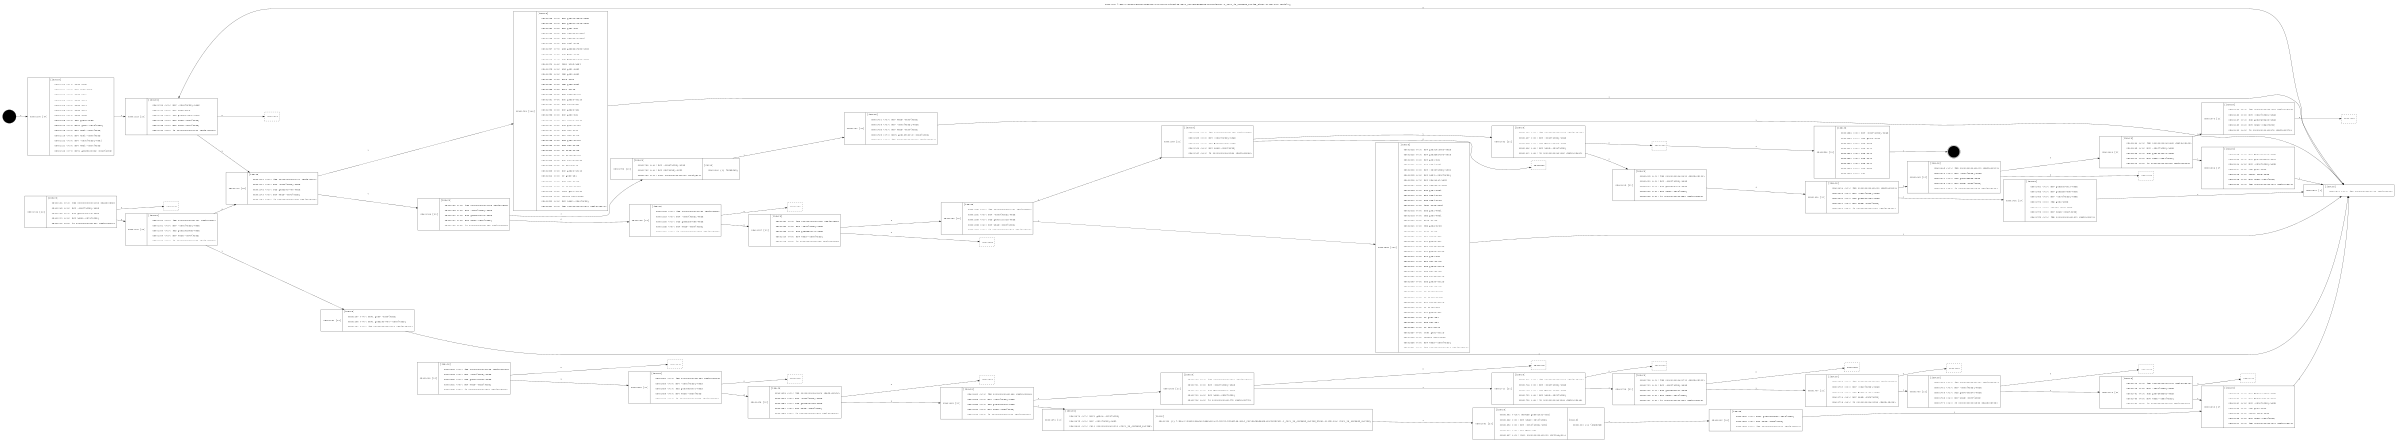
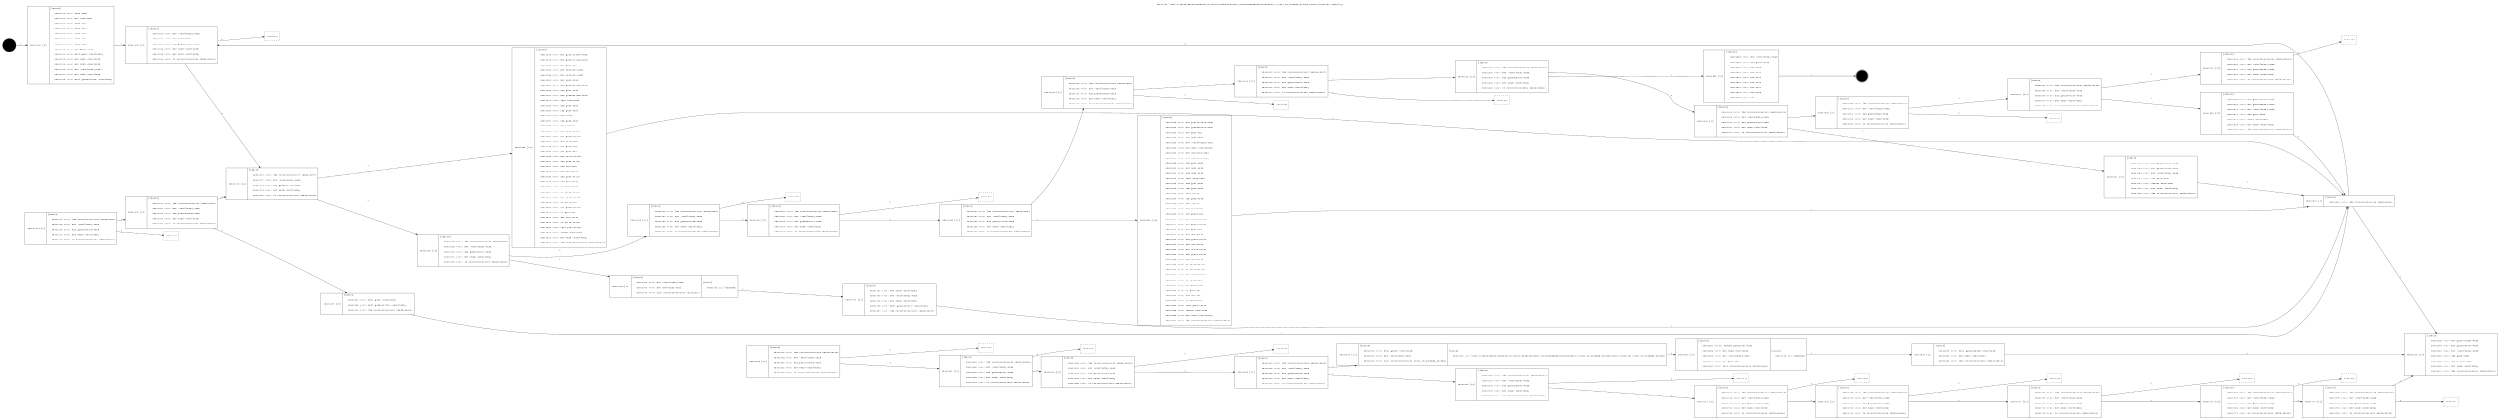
(1740, 148) -> (1625, 76)
(2336, 297) -> (2394, 269)
